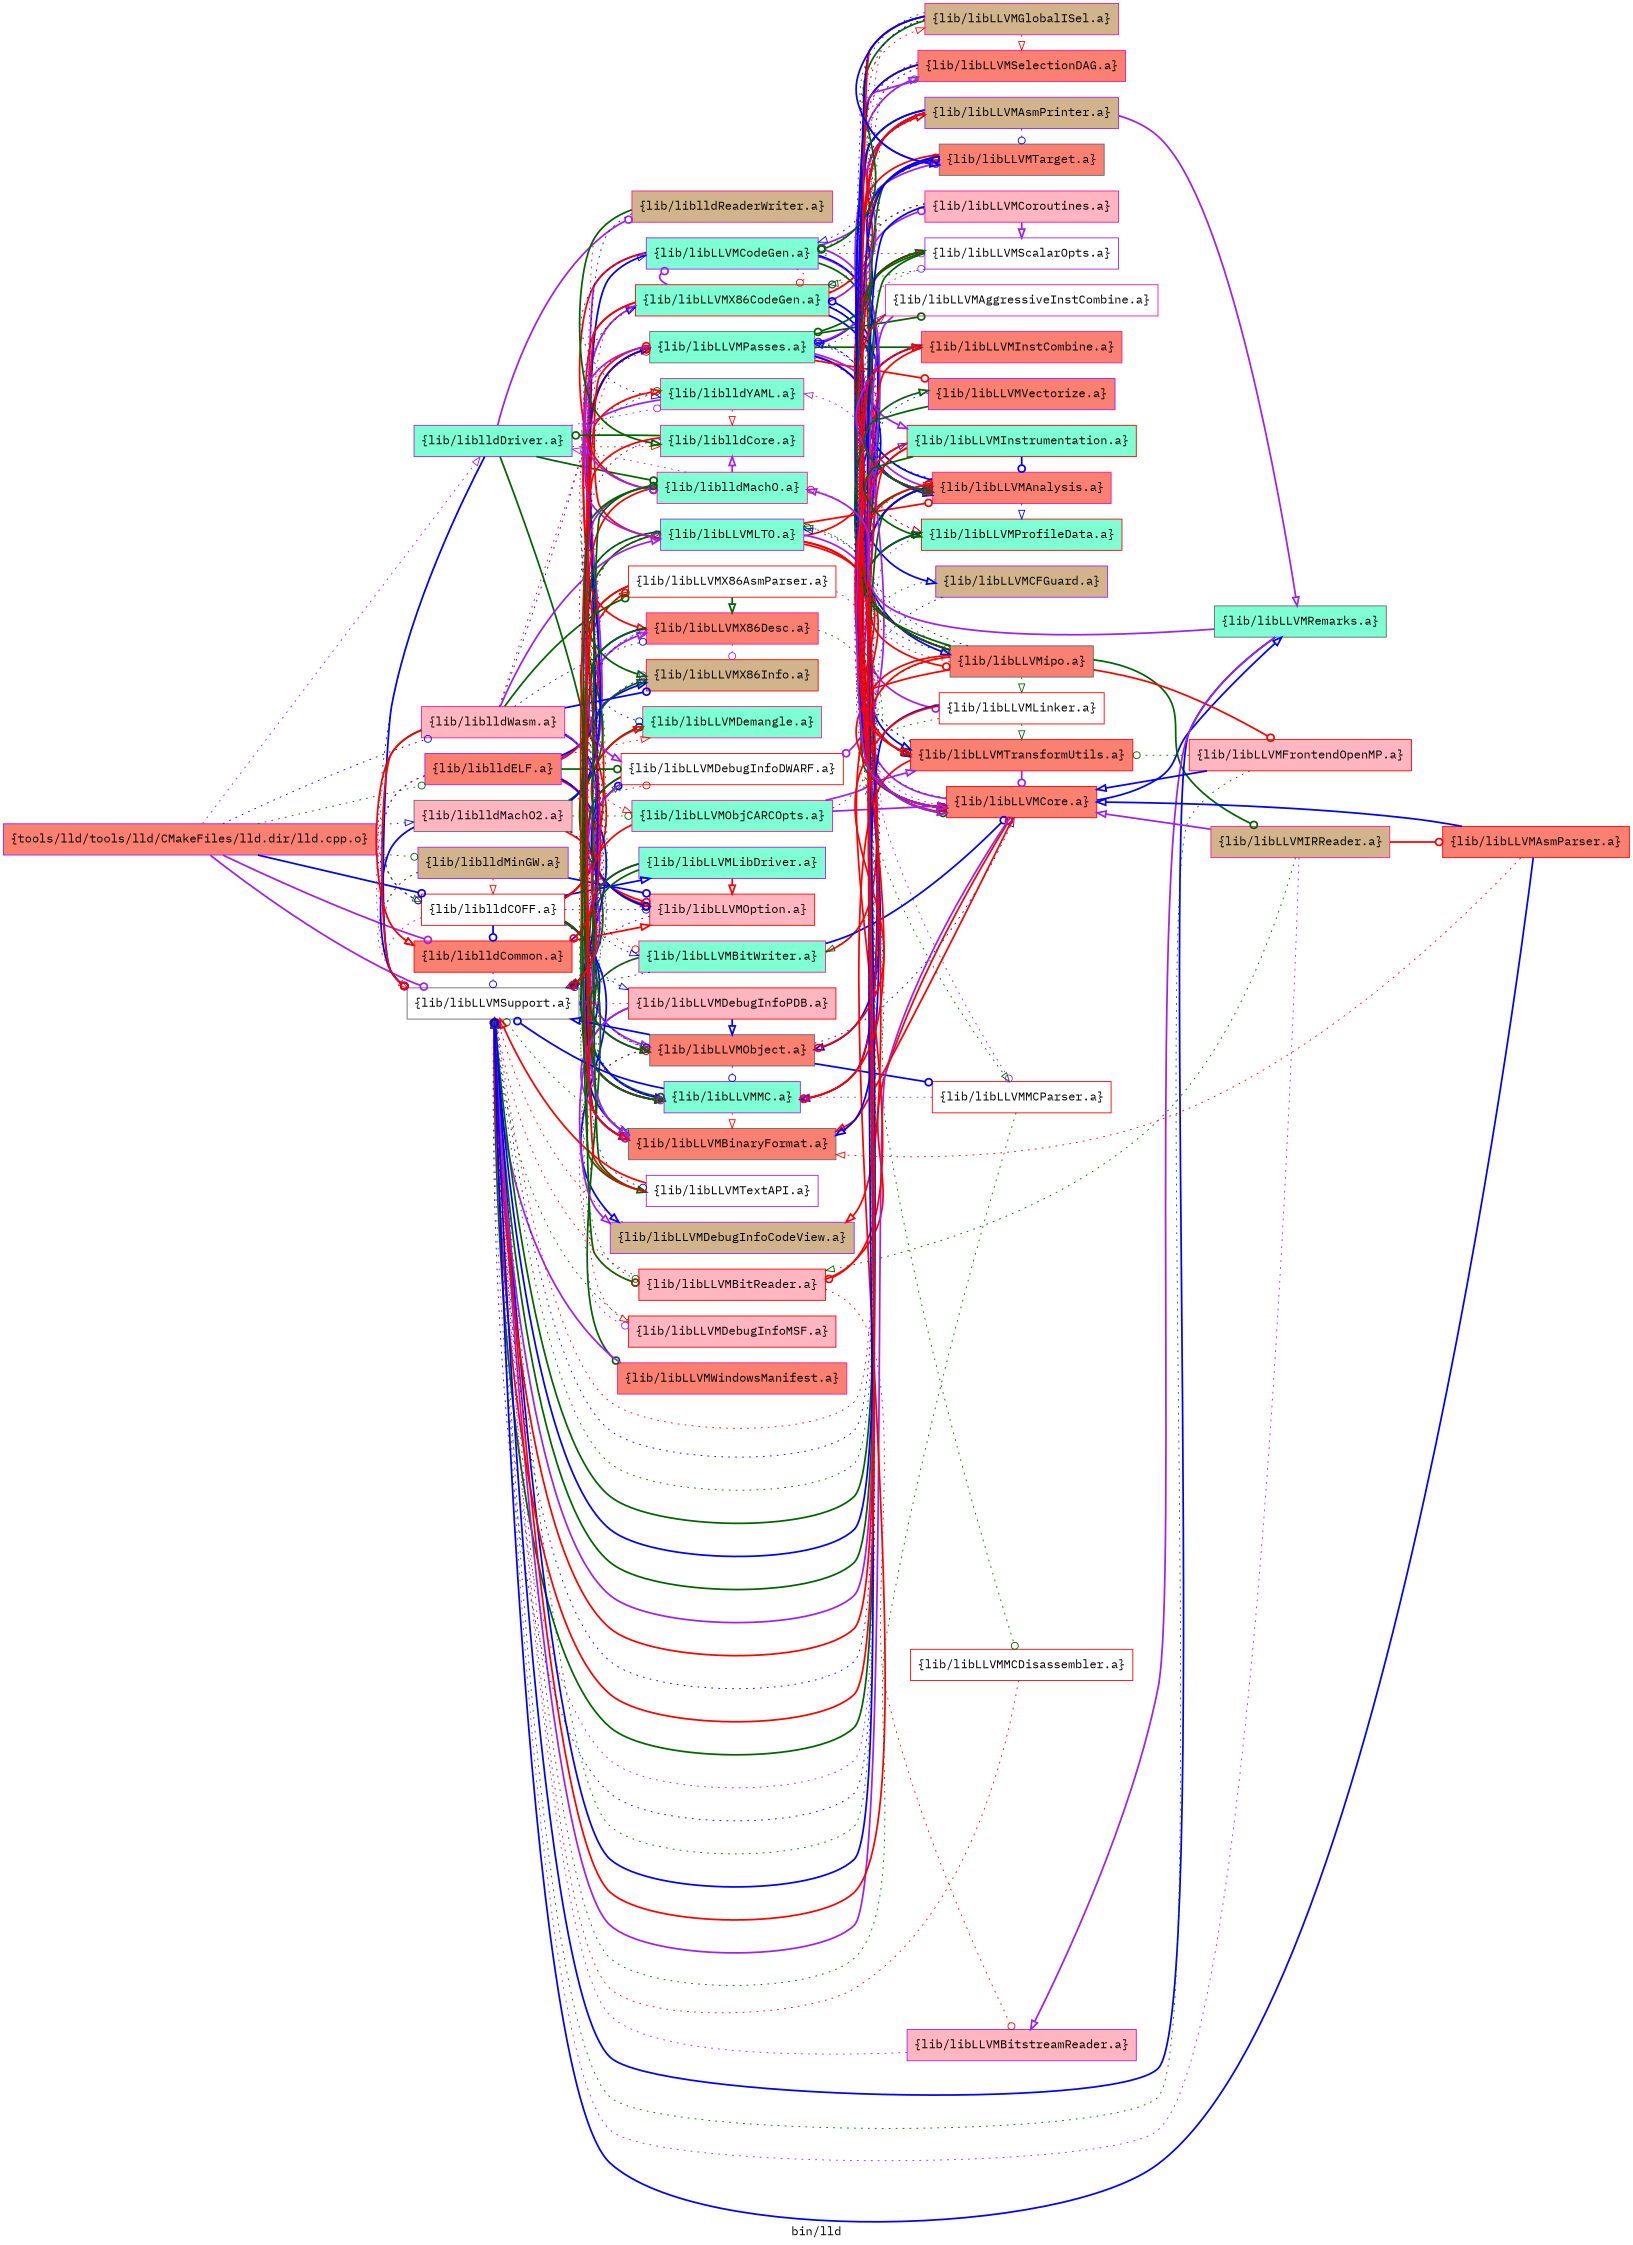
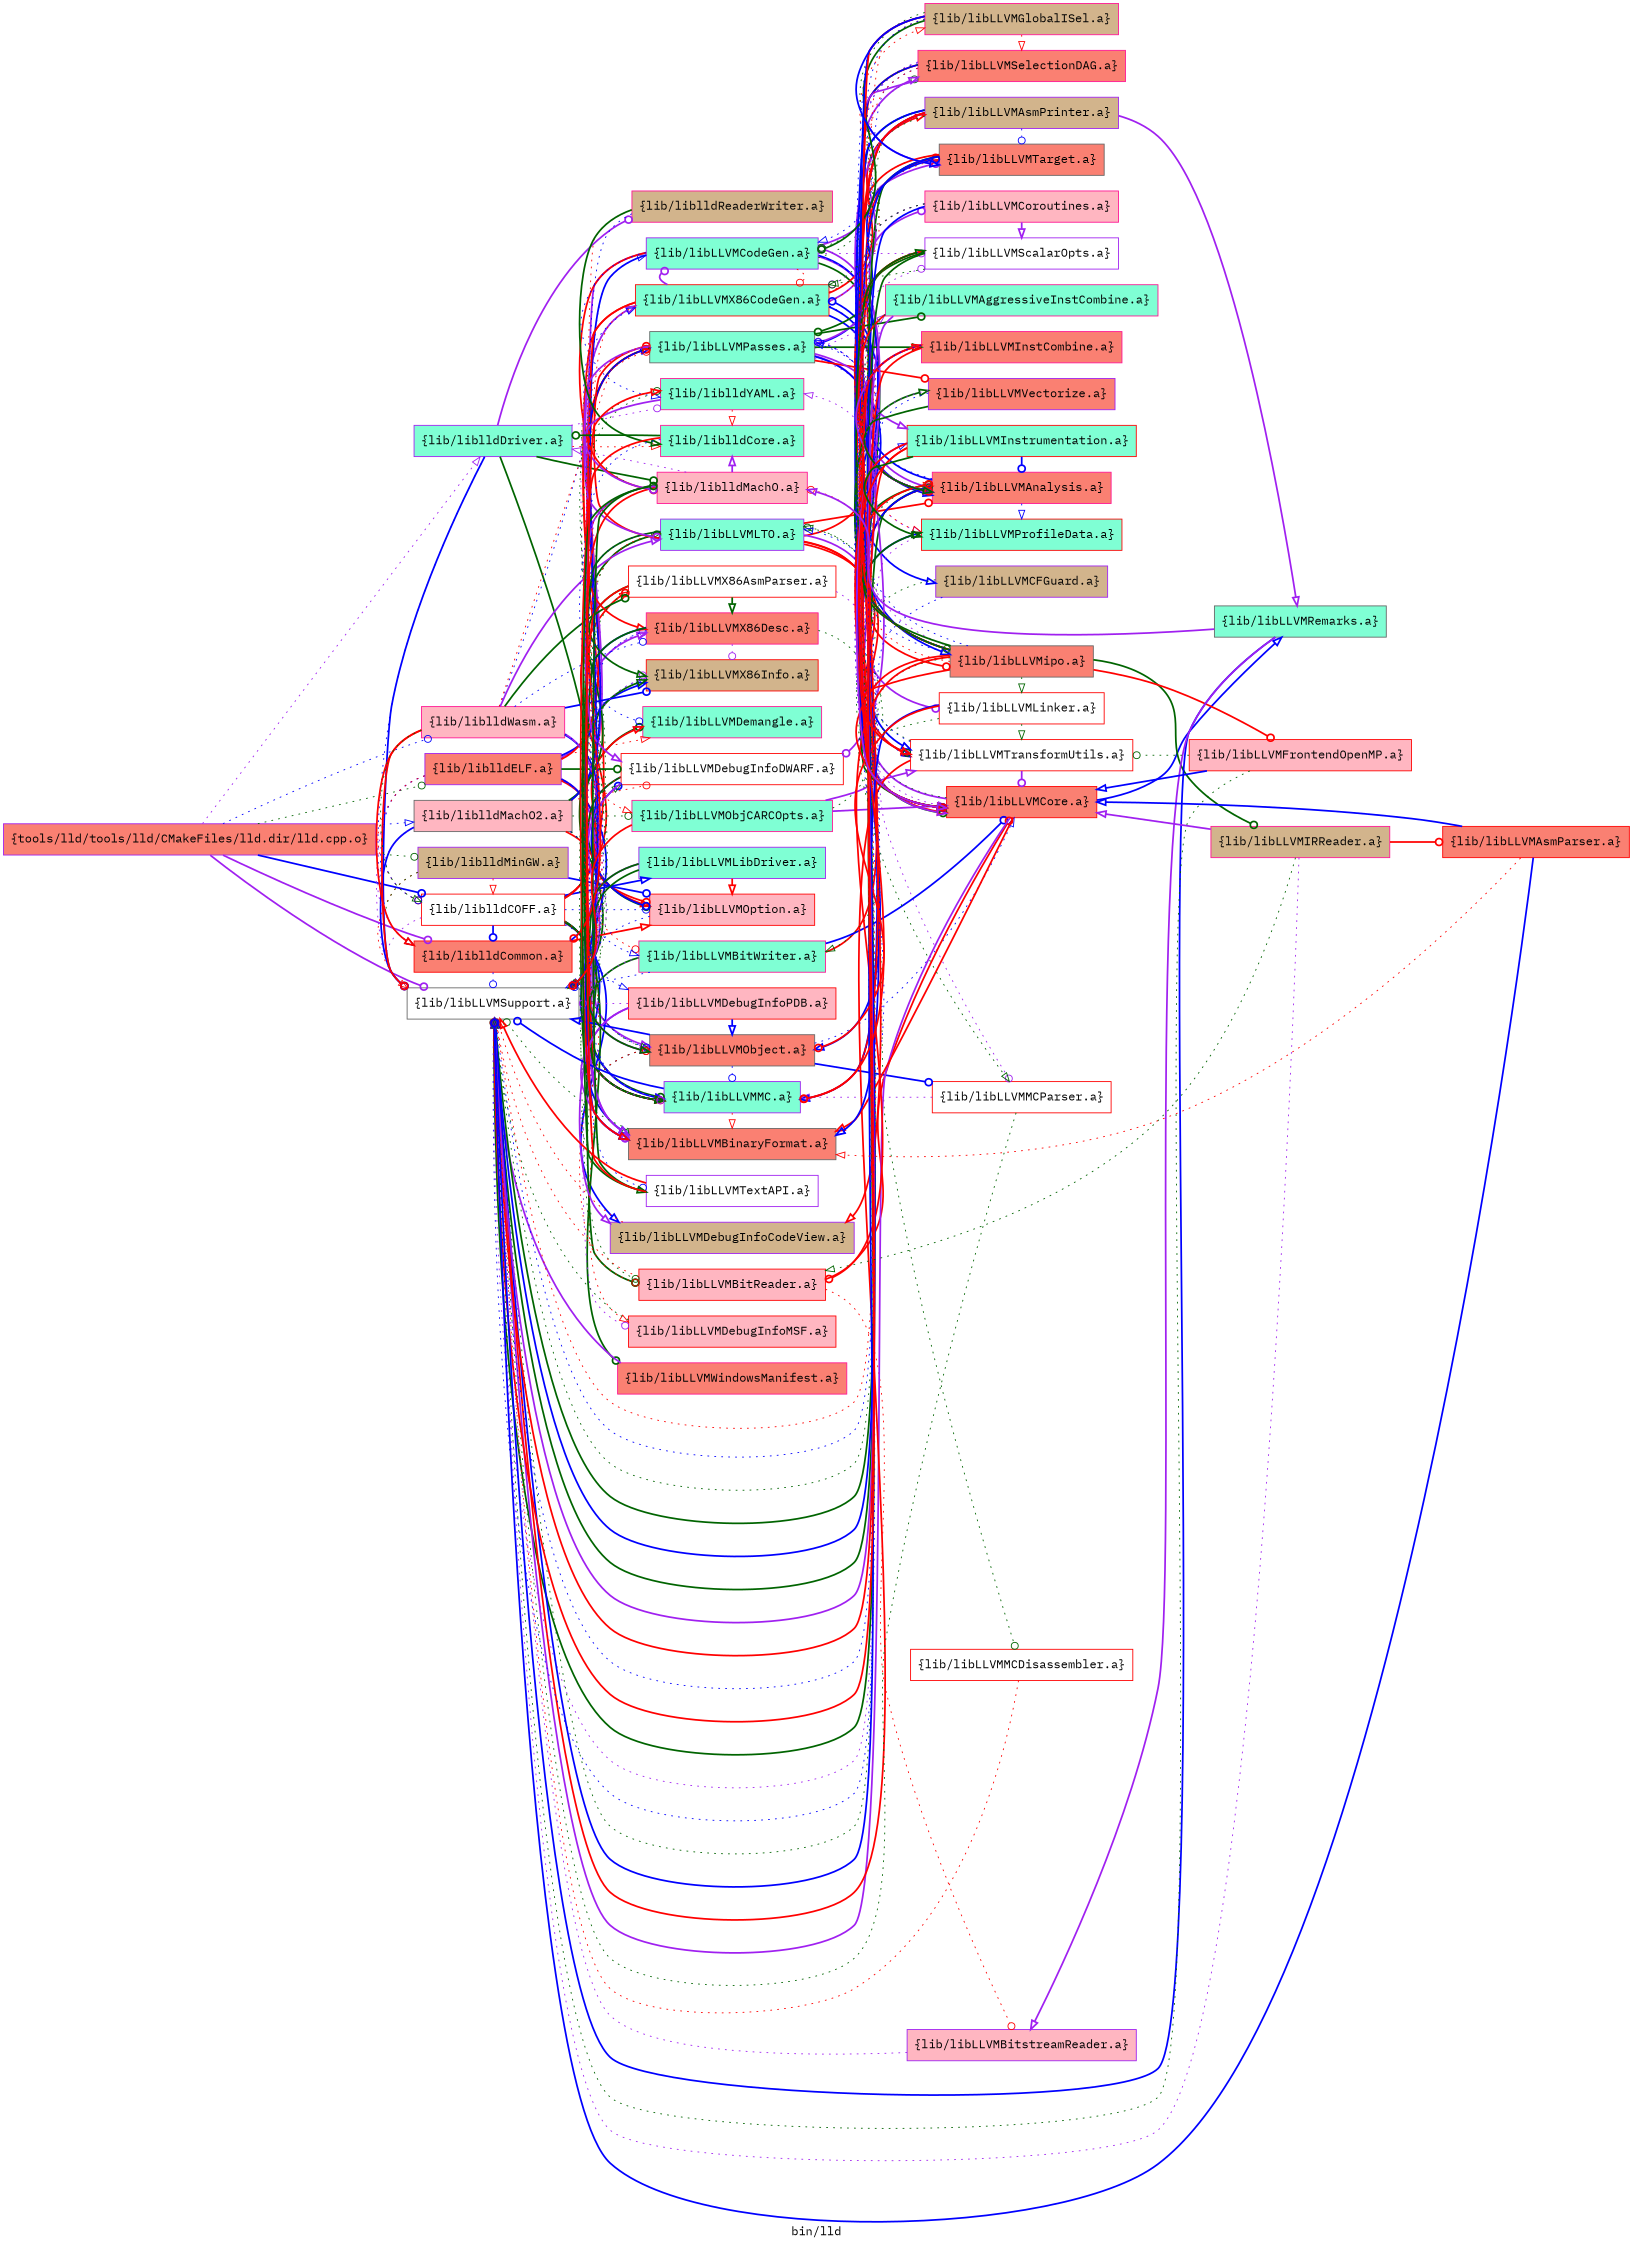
(1022, 300) -> (1022, 300)
(732, 488) -> (732, 488)
(1022, 755) -> (1022, 755)
